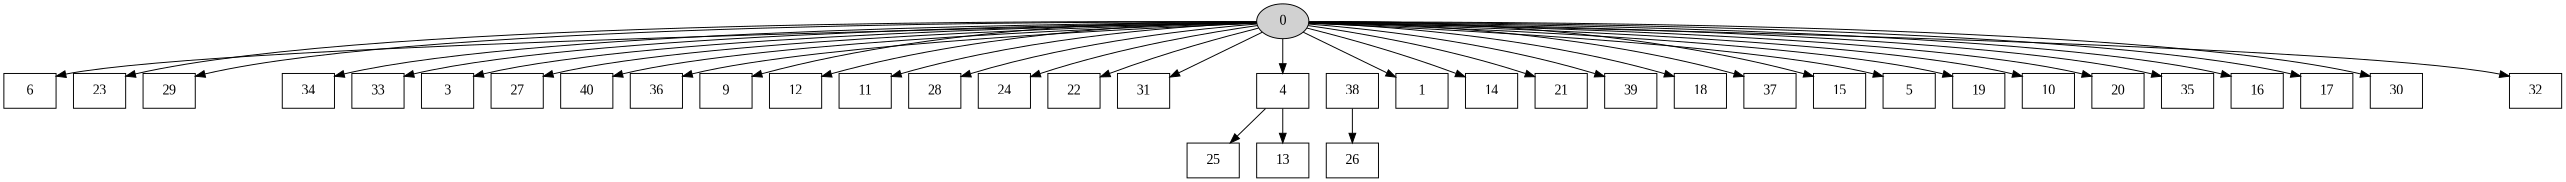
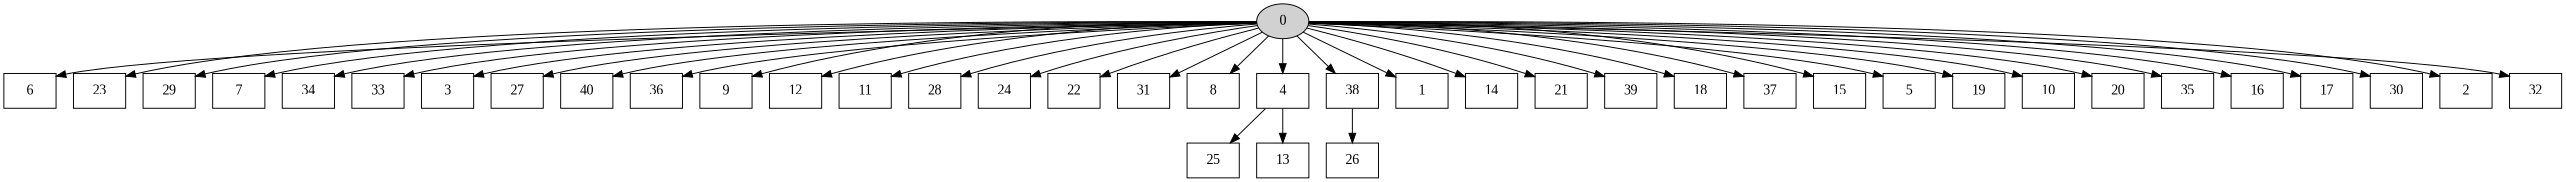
none -> (1313, 51)
none -> (239, 91)
none -> (1213, 91)
none -> (2466, 91)
